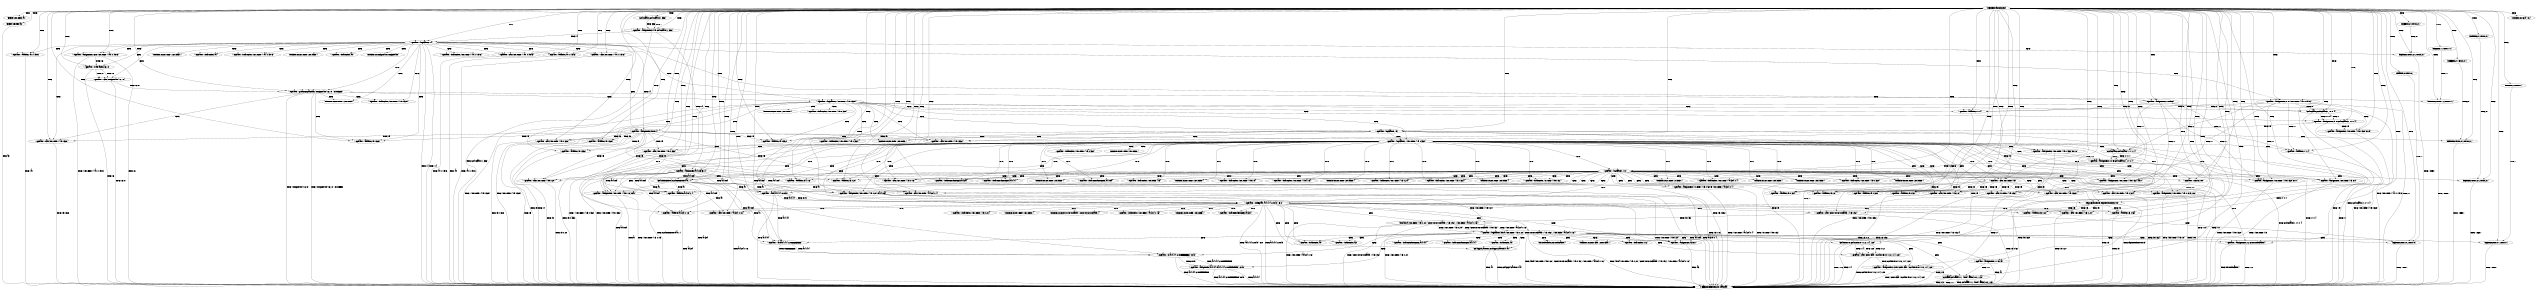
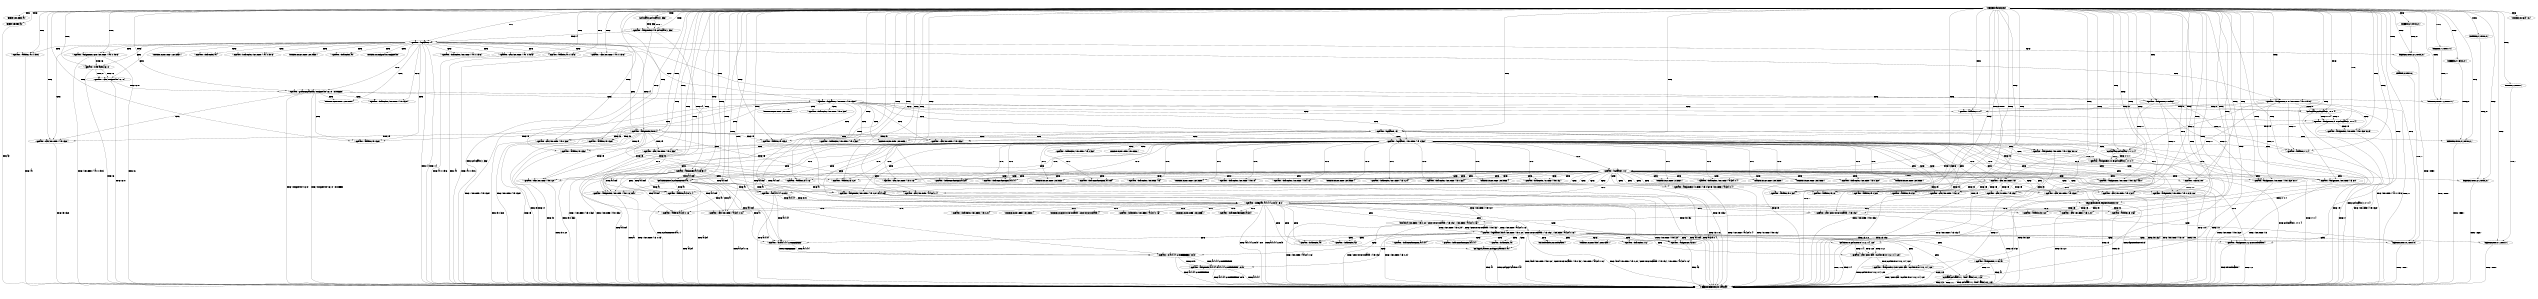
(2001, 107) -> (2001, 107)
(1908, 176) -> (1908, 176)
none -> (716, 187)
(1595, 243) -> (1595, 243)
